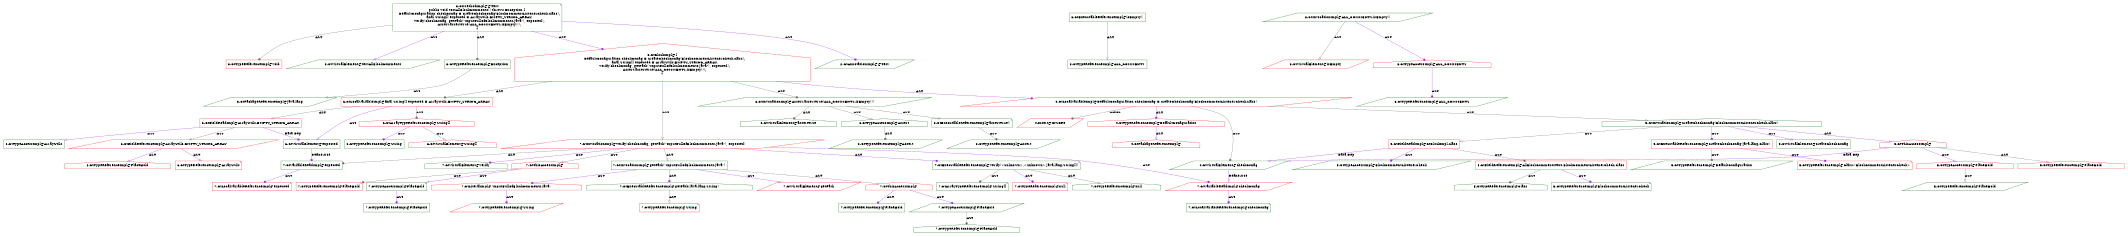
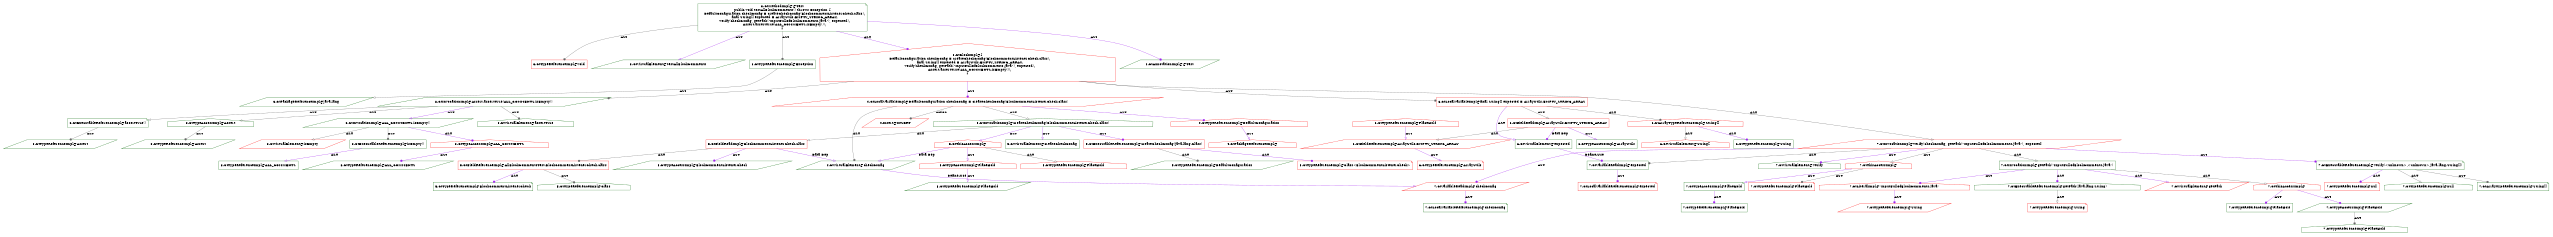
none -> (442, 112)
none -> (388, 133)
(1424, 144) -> (757, 144)
(146, 155) -> (1406, 132)
